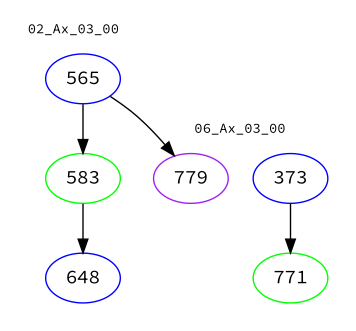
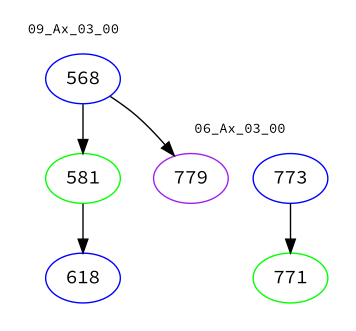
(74, 30) -> (74, 30)
(83, 79) -> (83, 79)
(83, 178) -> (83, 178)
(290, 178) -> (290, 178)
(83, 278) -> (83, 278)
